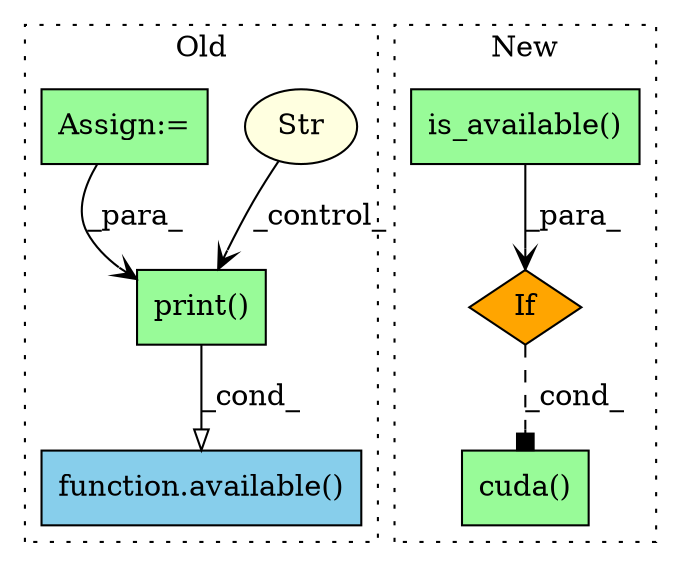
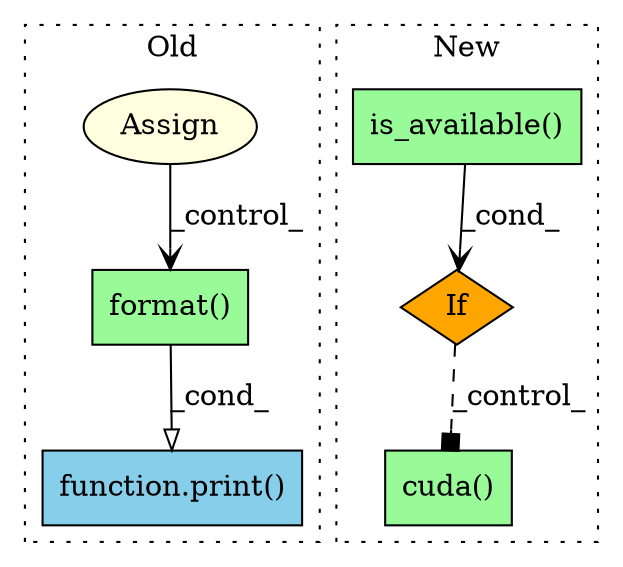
(125, 127) -> none
(301, 127) -> (170, 127)
(573, 217) -> (511, 217)
(201, 307) -> (170, 307)
(575, 398) -> (519, 398)
(201, 488) -> (172, 488)
